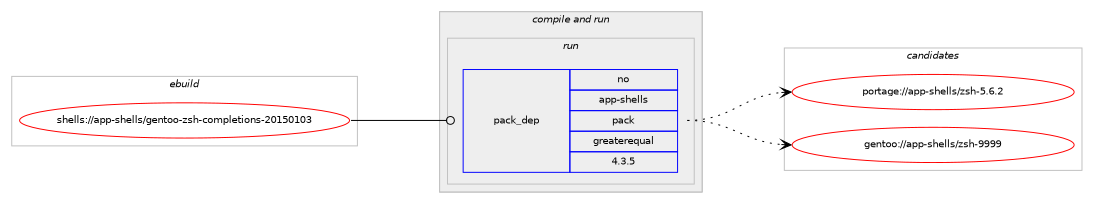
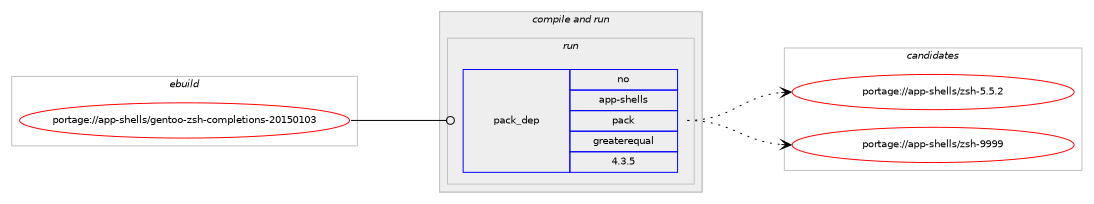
(933, 92) -> (933, 92)
(185, 120) -> (185, 120)
(933, 145) -> (933, 145)
